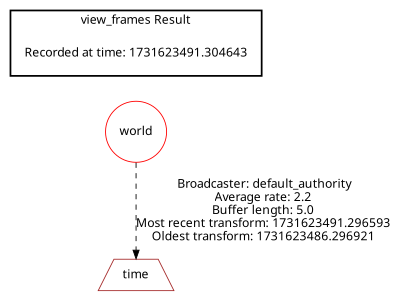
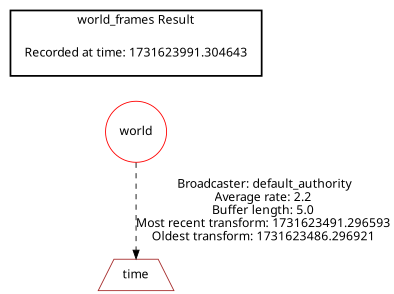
(136, 20) -> (136, 20)
(136, 53) -> (136, 53)
